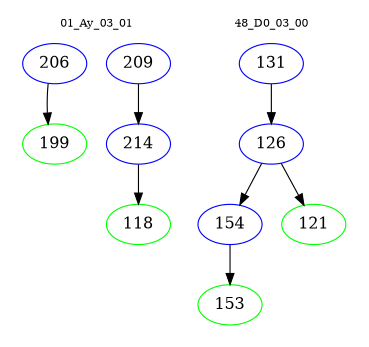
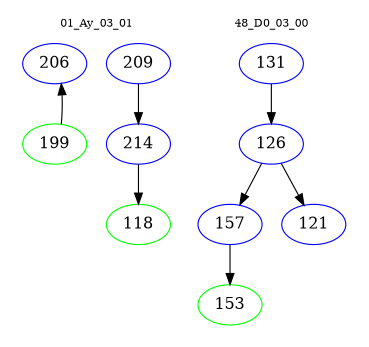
(47, 98) -> (62, 110)
(230, 224) -> (230, 224)
(314, 224) -> (314, 224)
